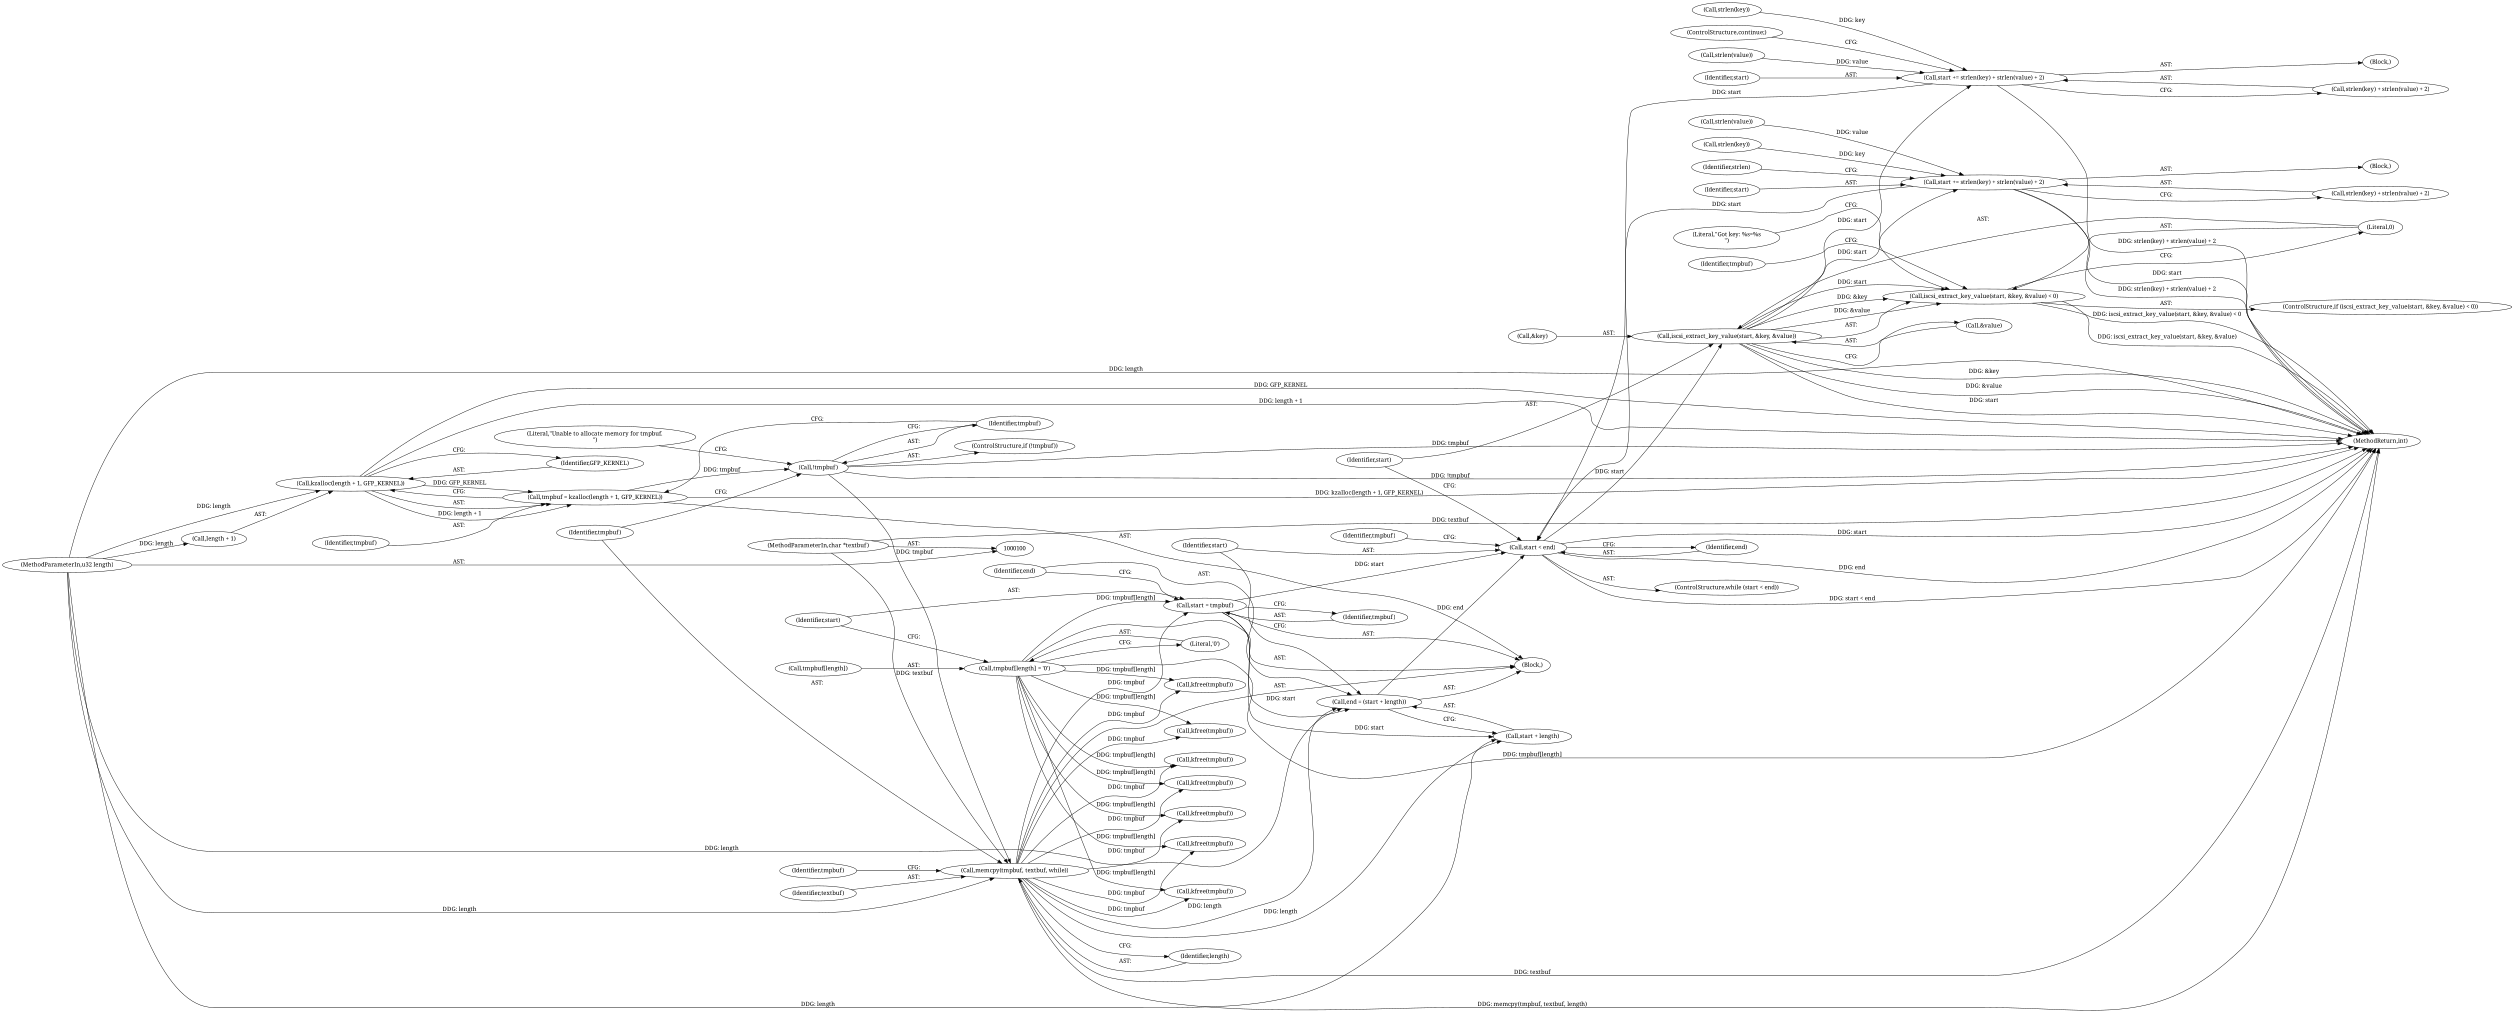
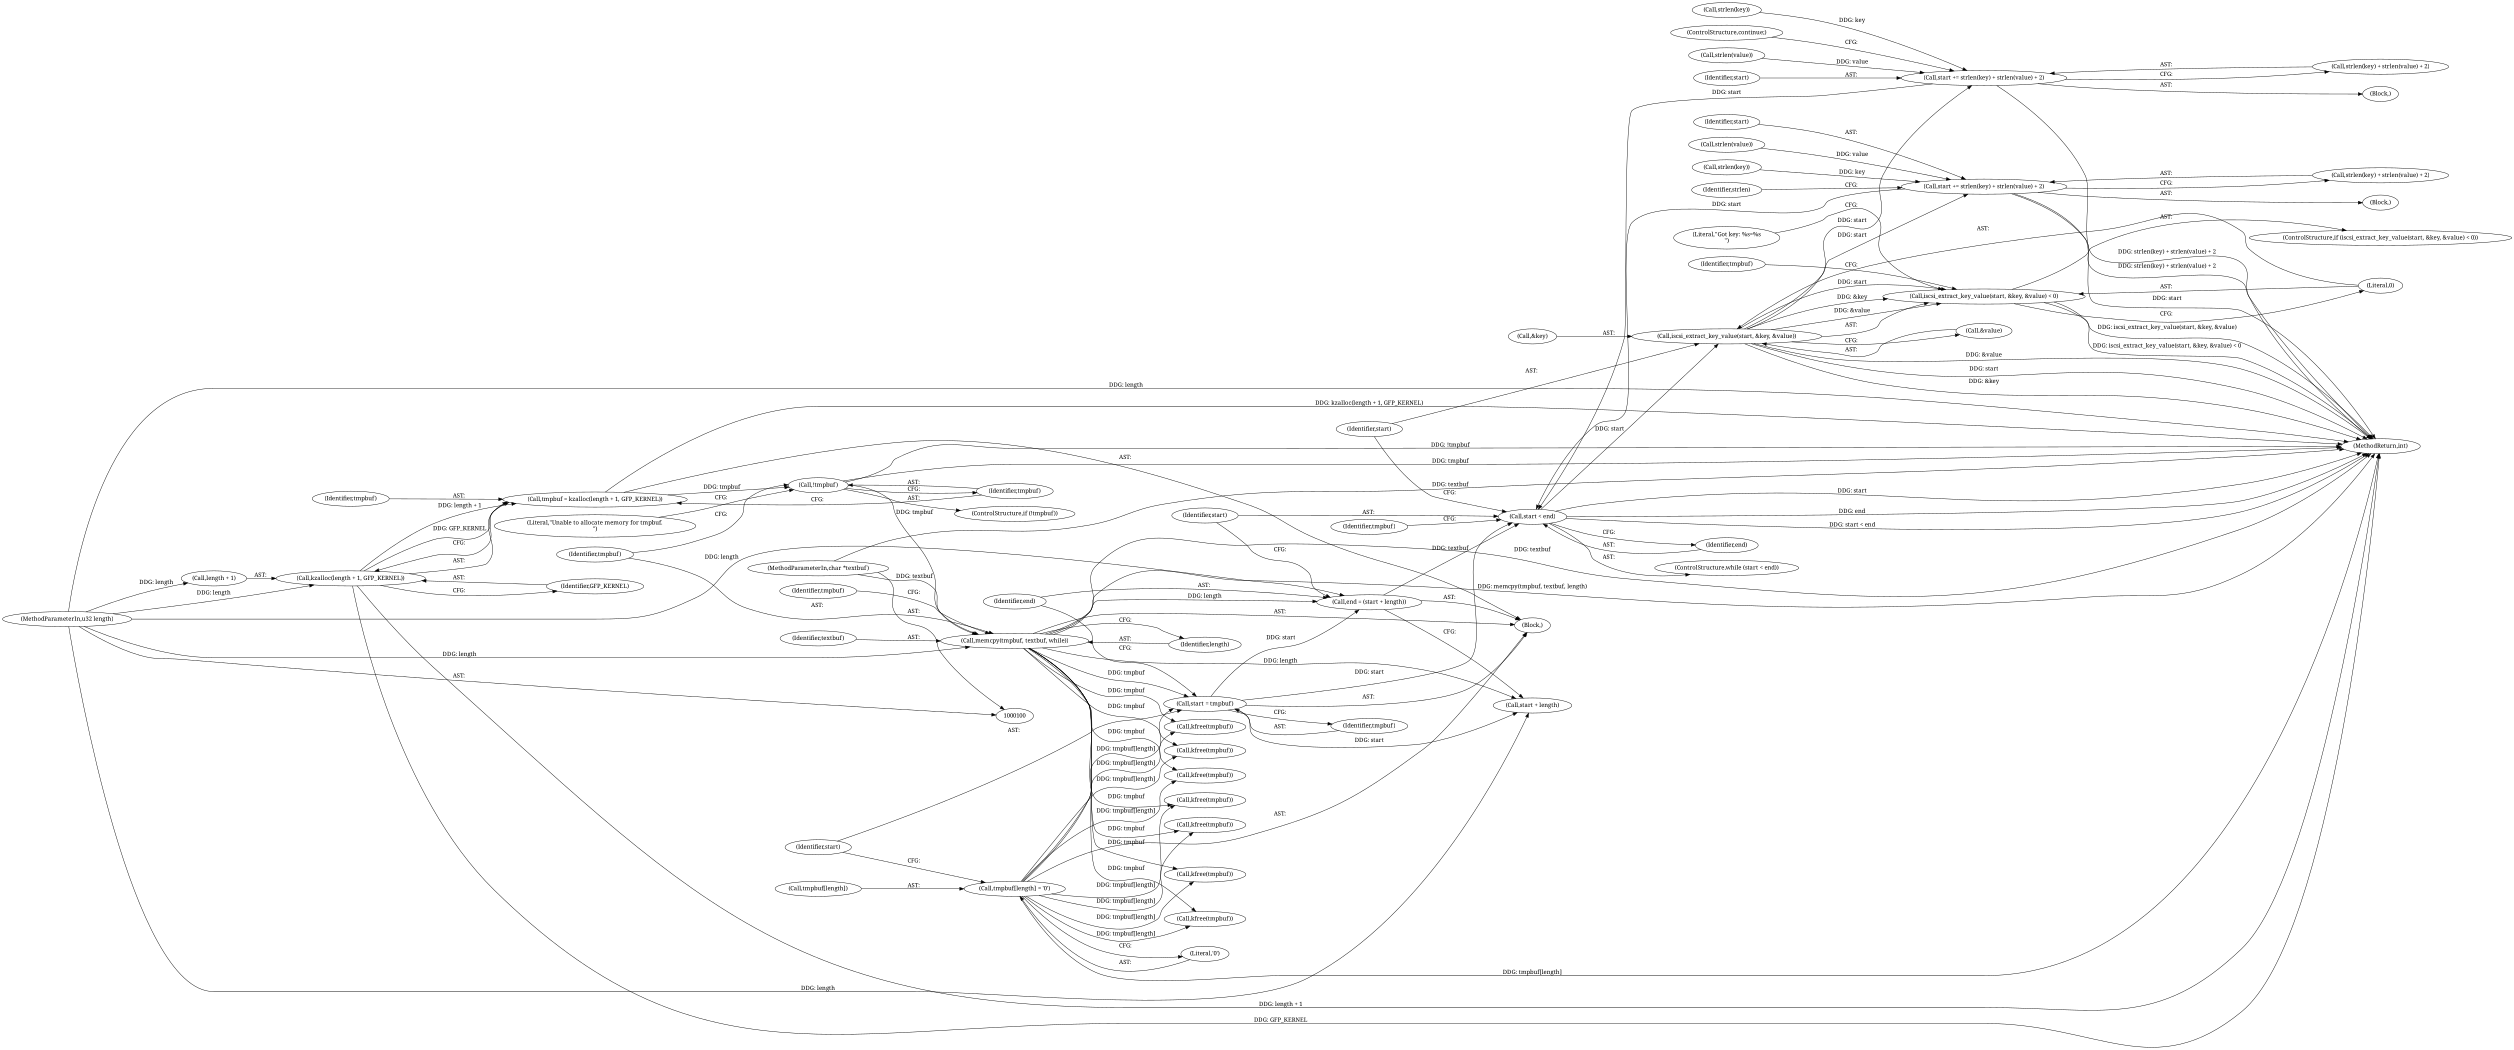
(1450, 608) -> (1450, 548)
(1466, 716) -> none
